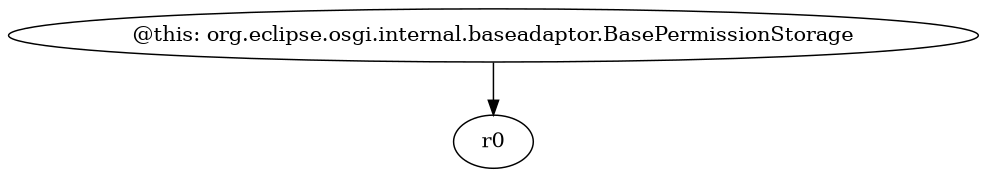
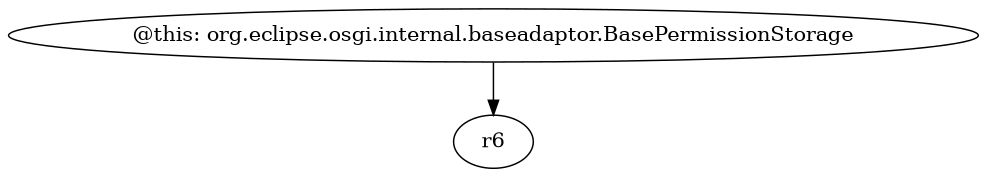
(493, 142) -> (493, 142)
